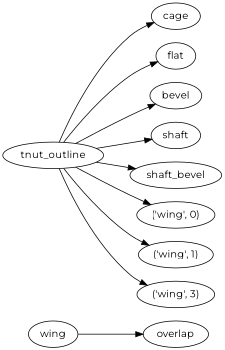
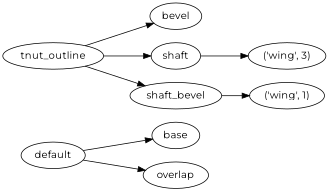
(176, 16) -> none
(176, 56) -> none
none -> (176, 135)
(100, 209) -> (232, 96)
(176, 215) -> none
(93, 231) -> (221, 56)
(53, 334) -> (53, 155)
